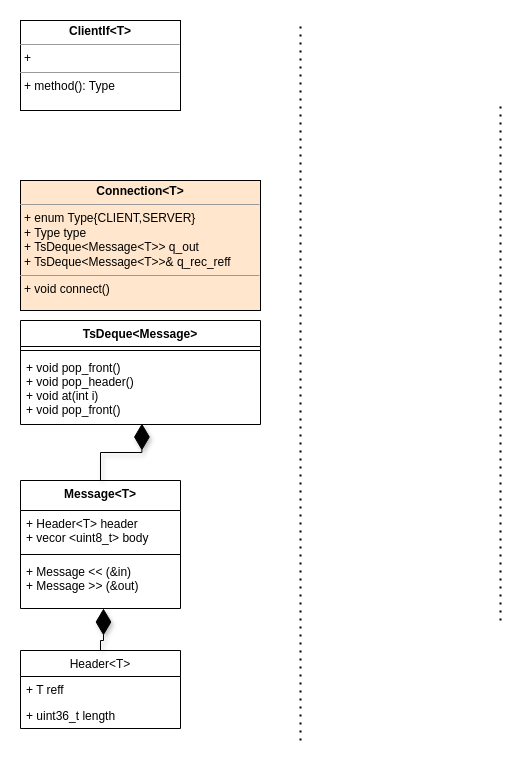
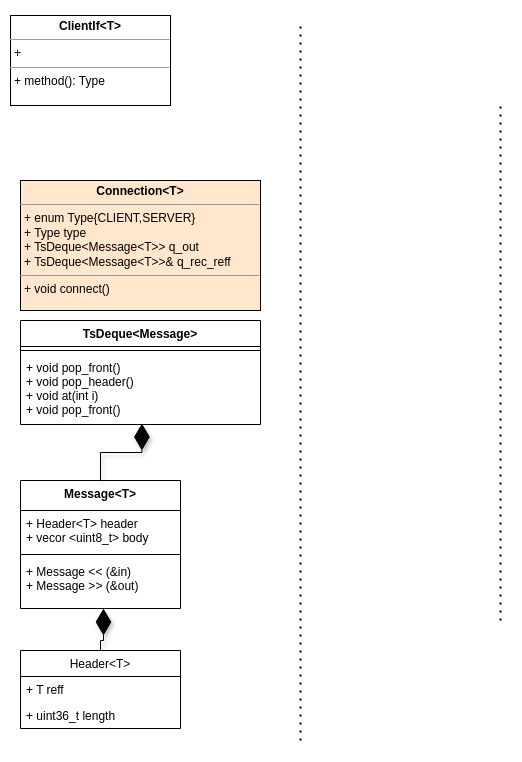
(101, 66) -> (91, 61)
